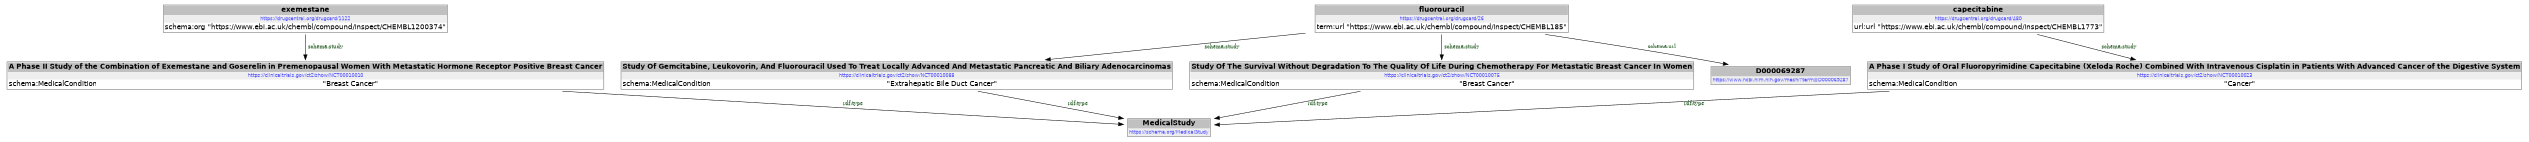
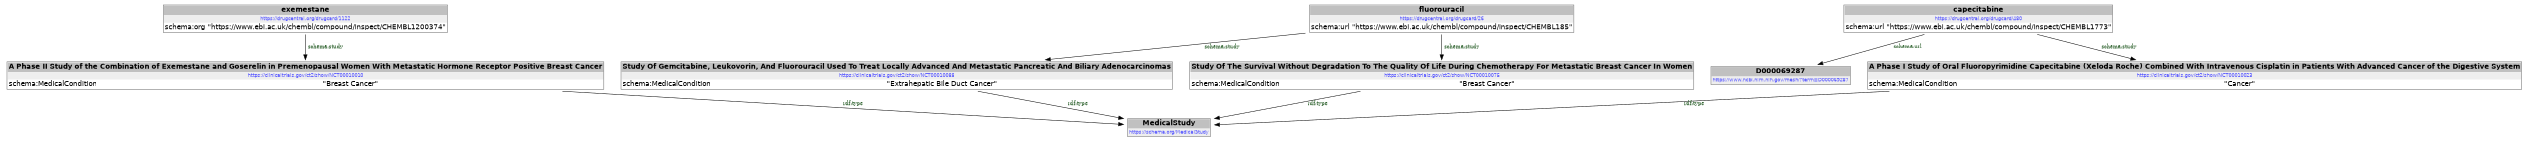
(1331, 27) -> (1331, 27)
(1865, 27) -> (1865, 27)
(1634, 48) -> (1874, 49)
